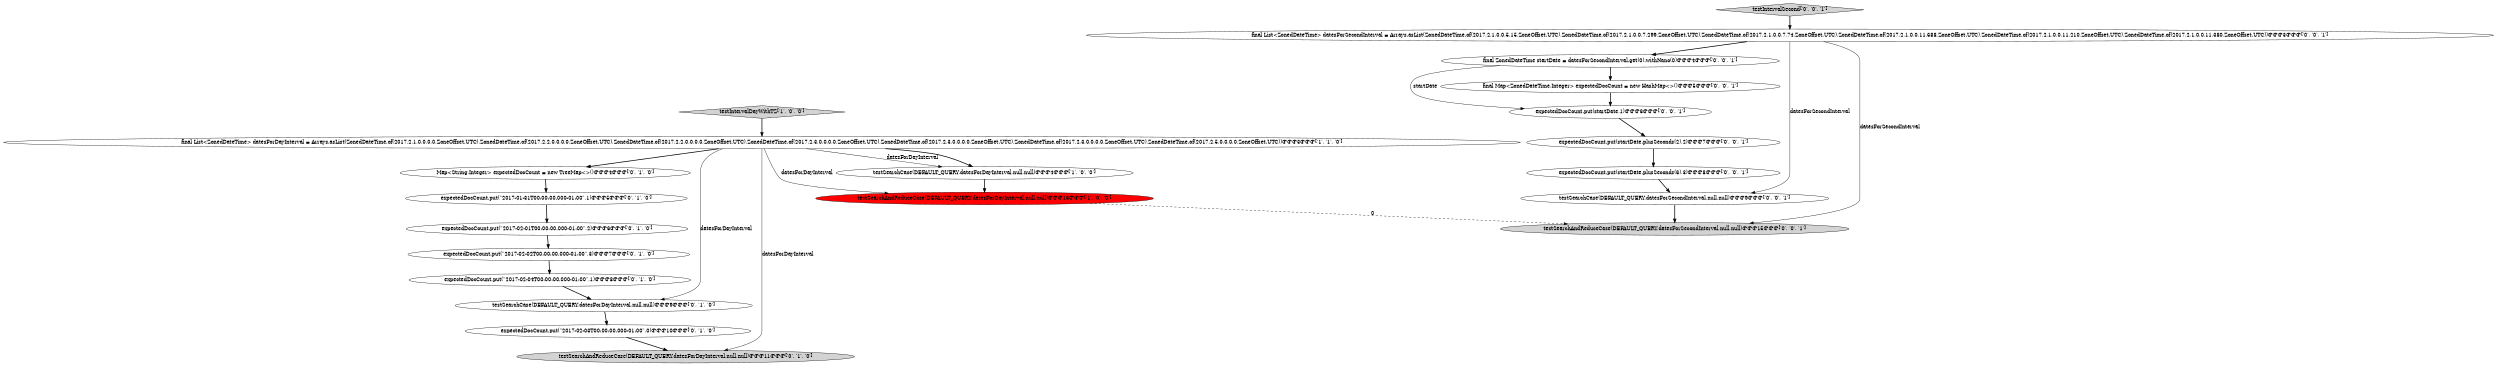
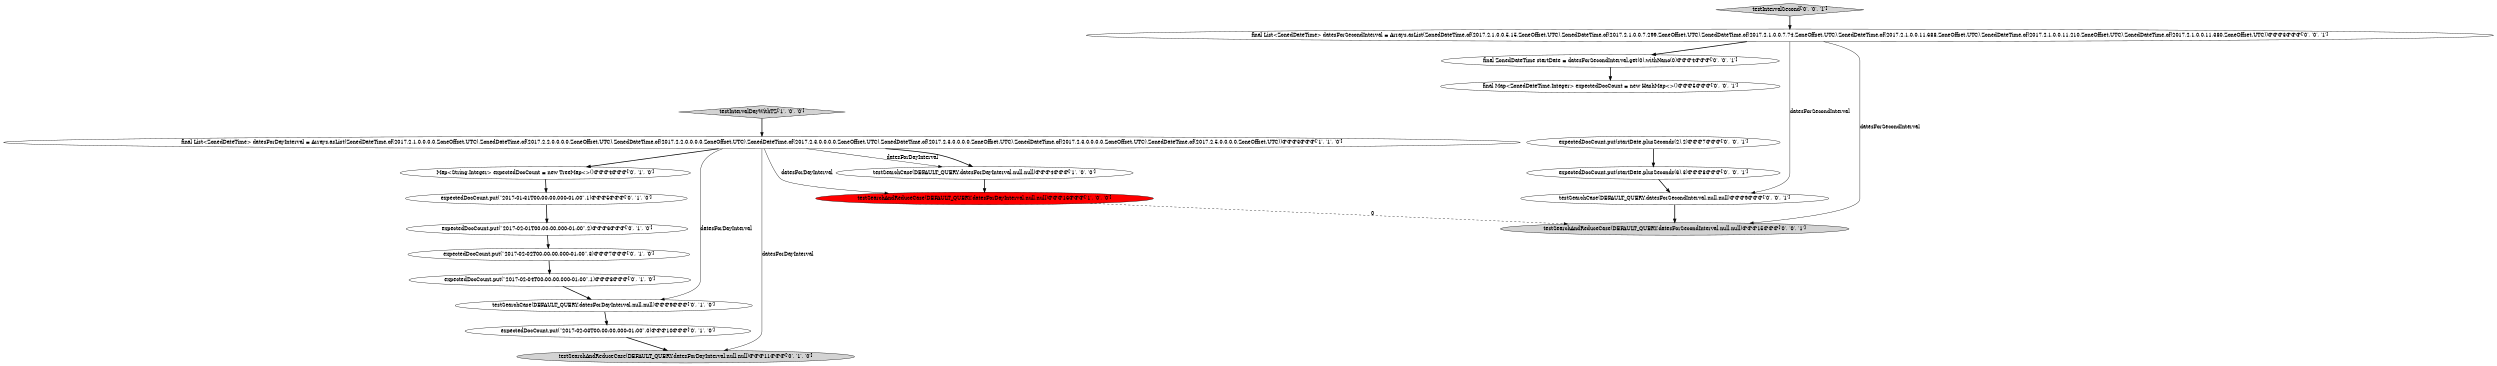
(1610, 112) -> none
